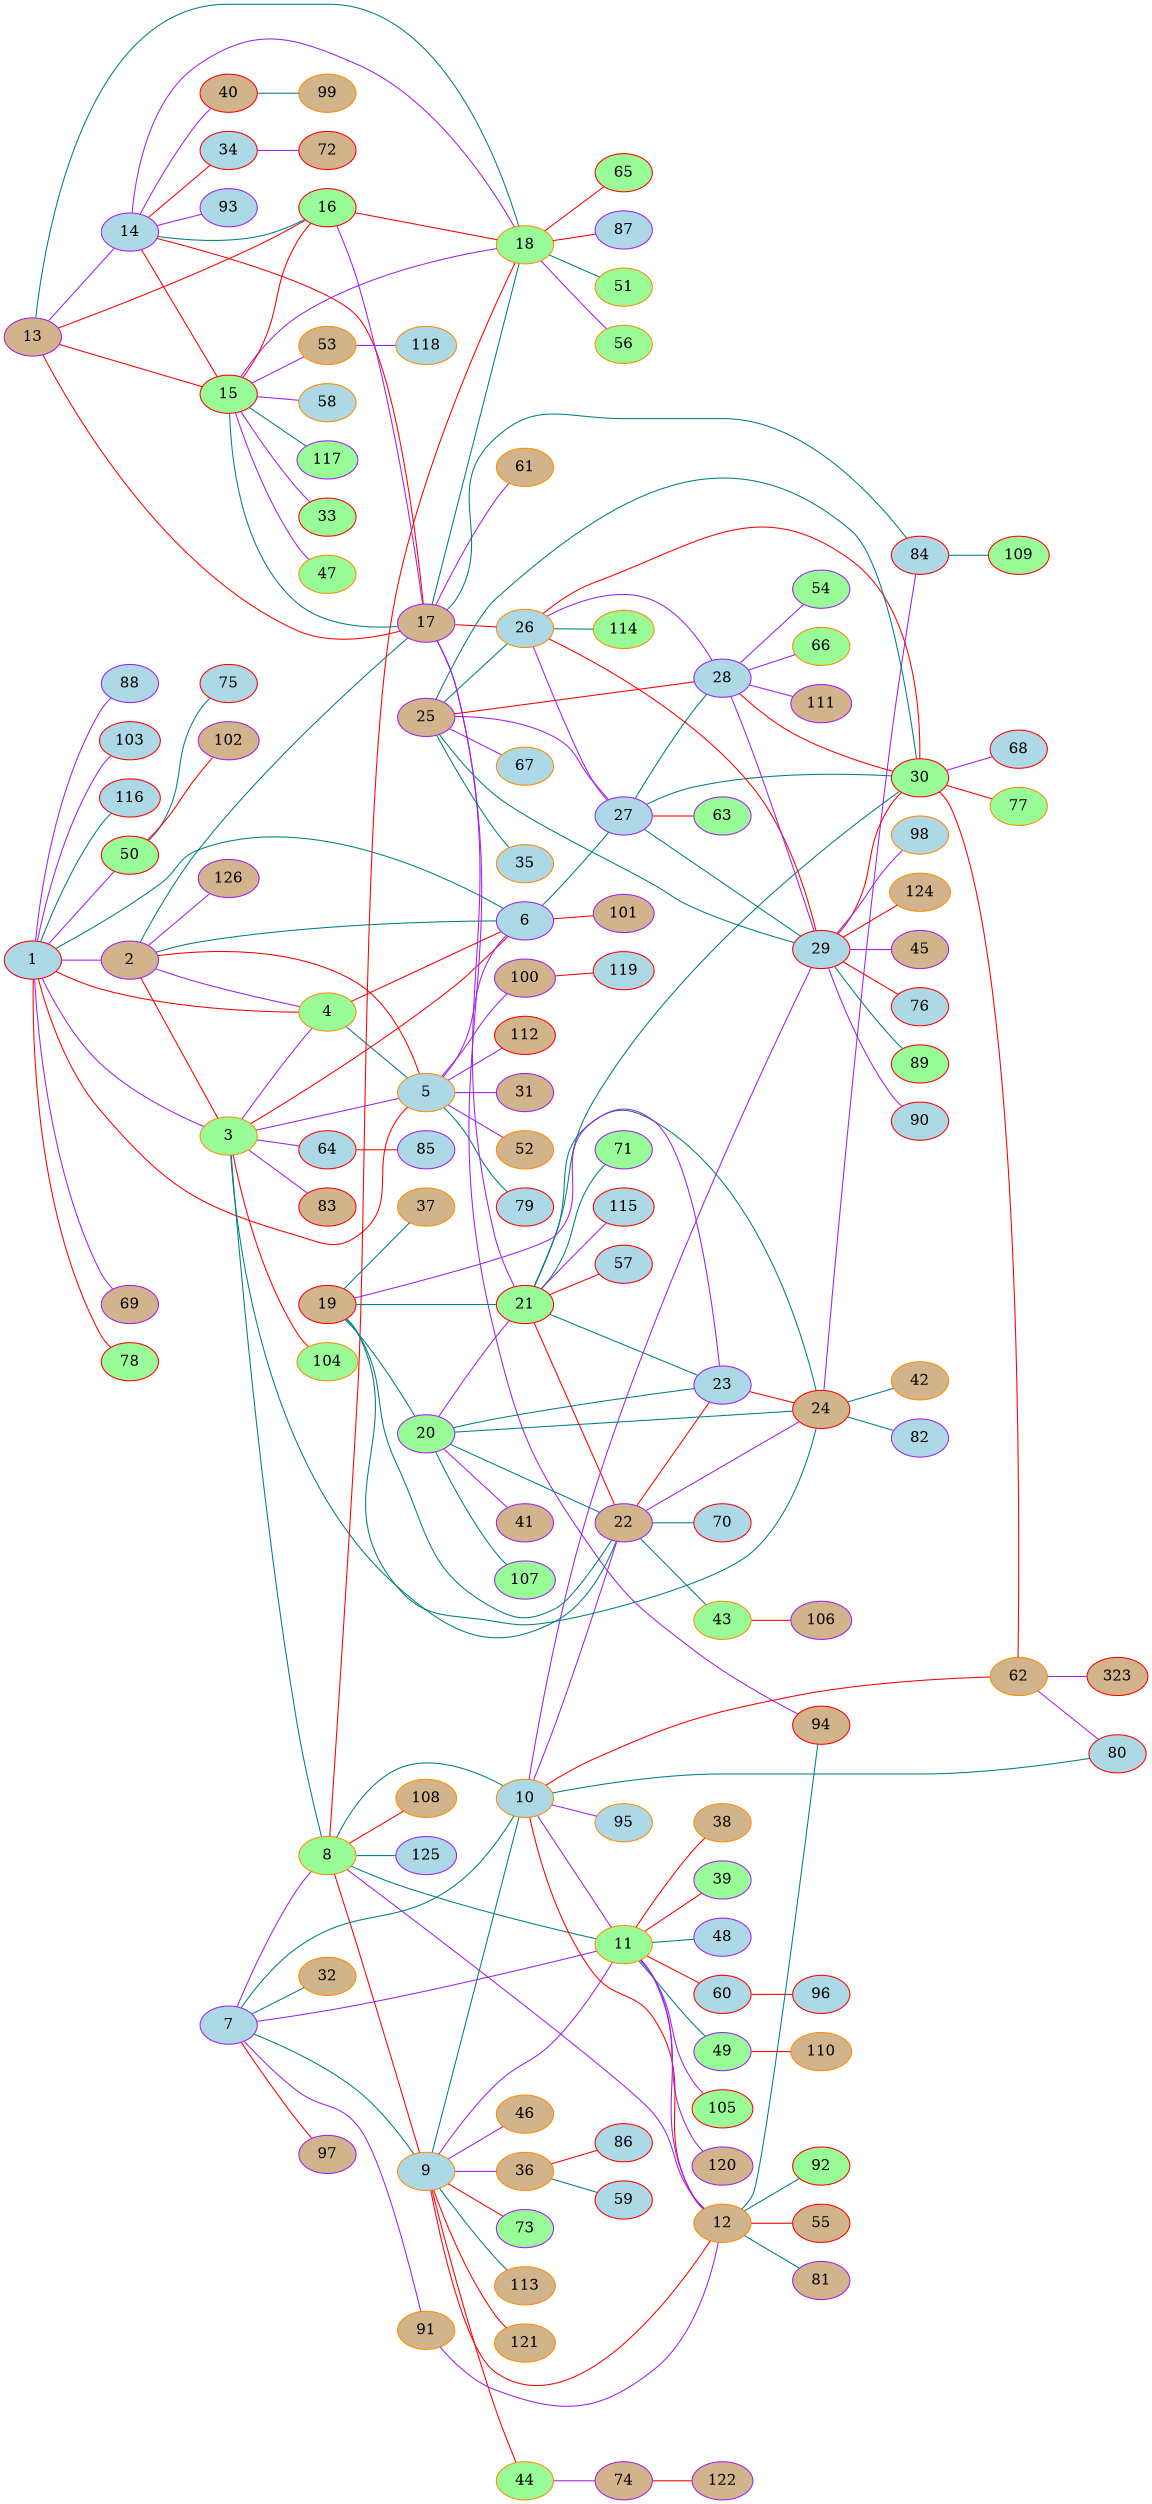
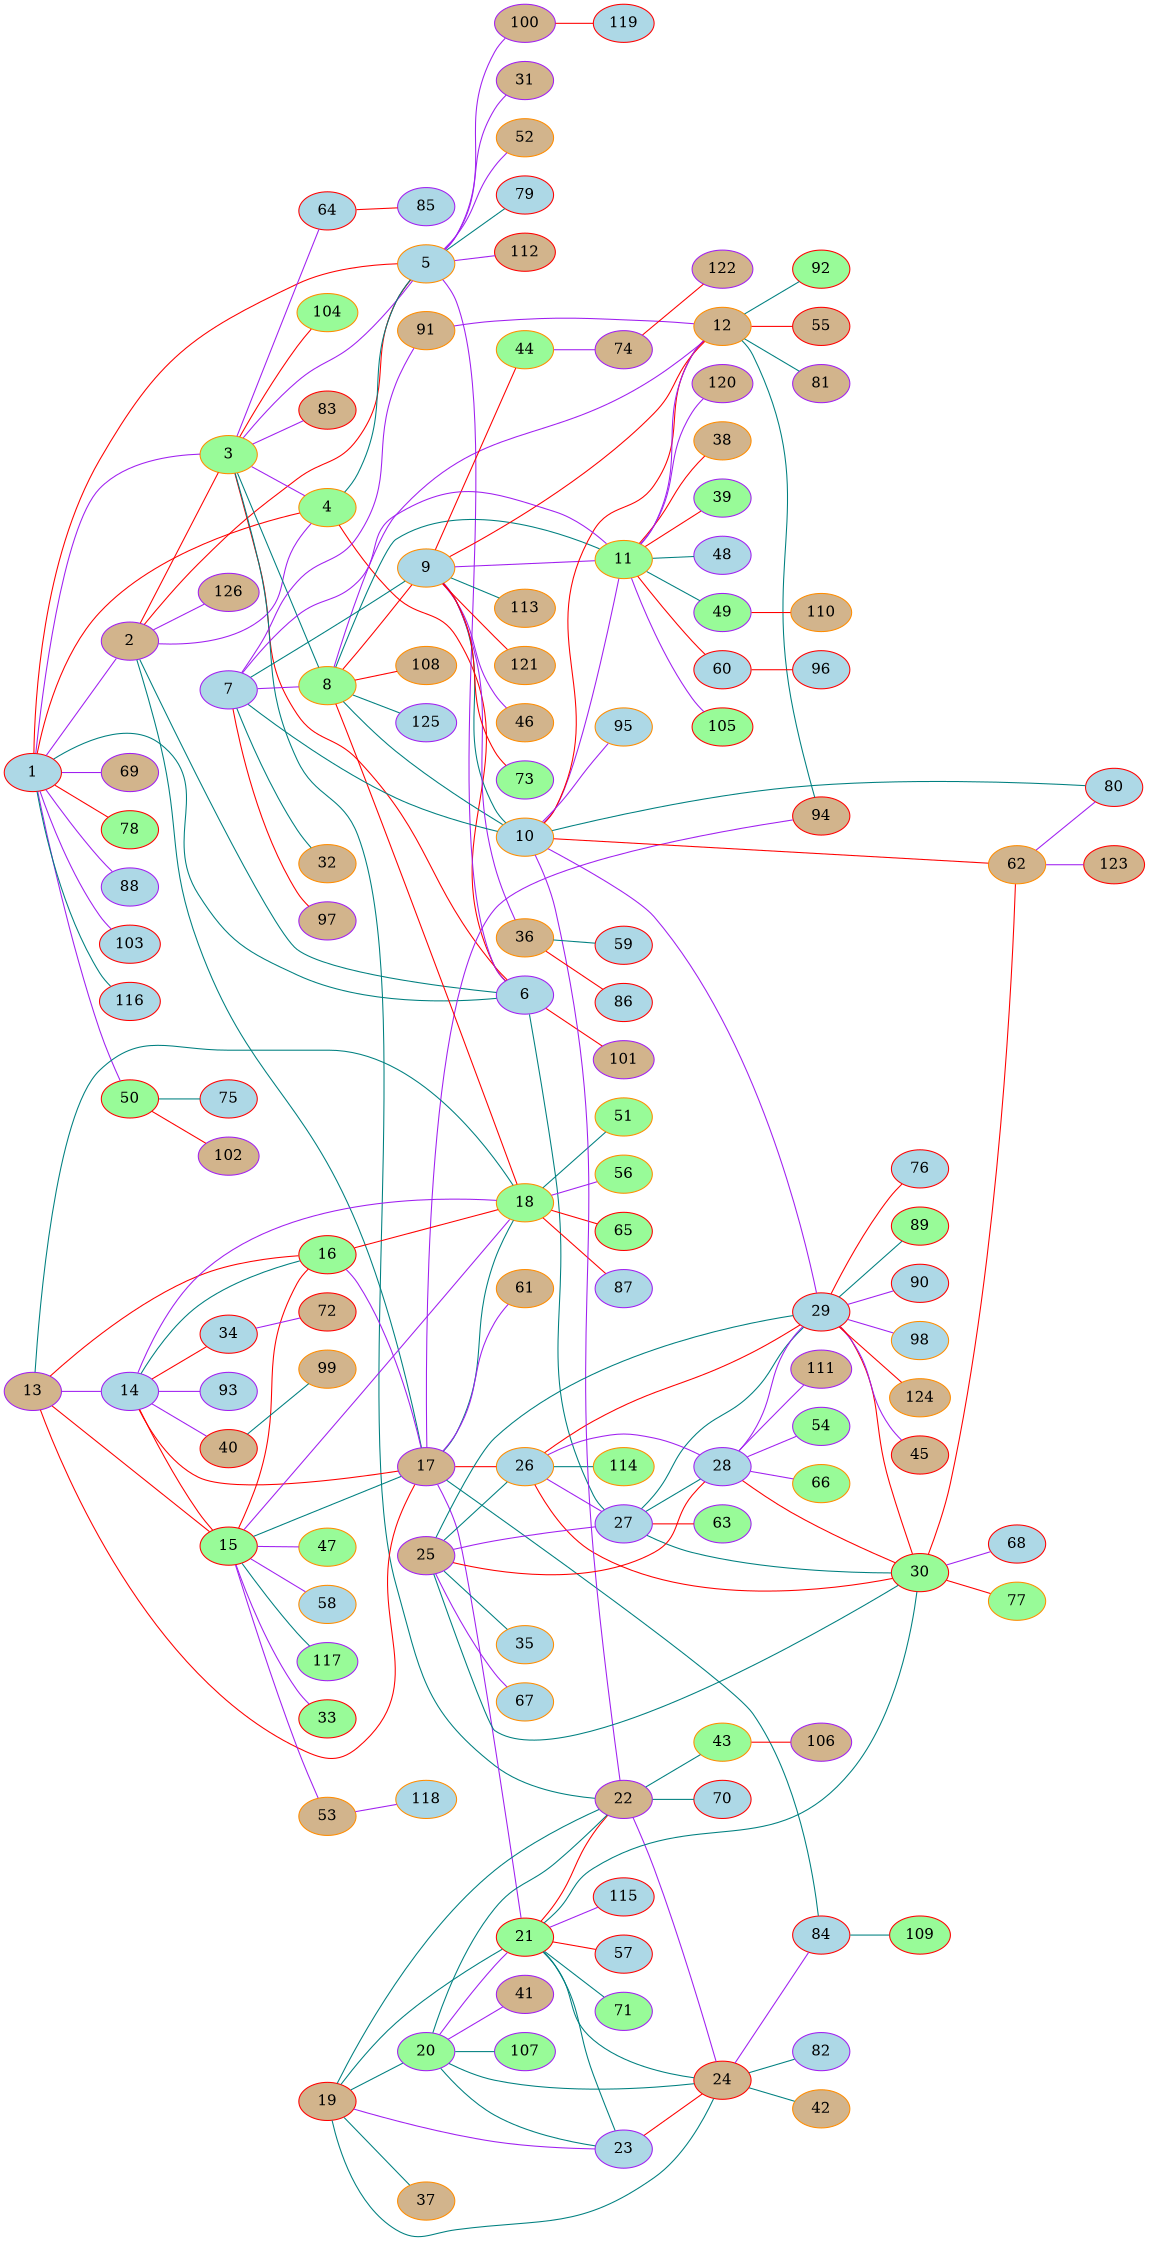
(920, 950) -> (920, 1455)
(673, 1454) -> none
(1117, 1676) -> (1114, 865)
